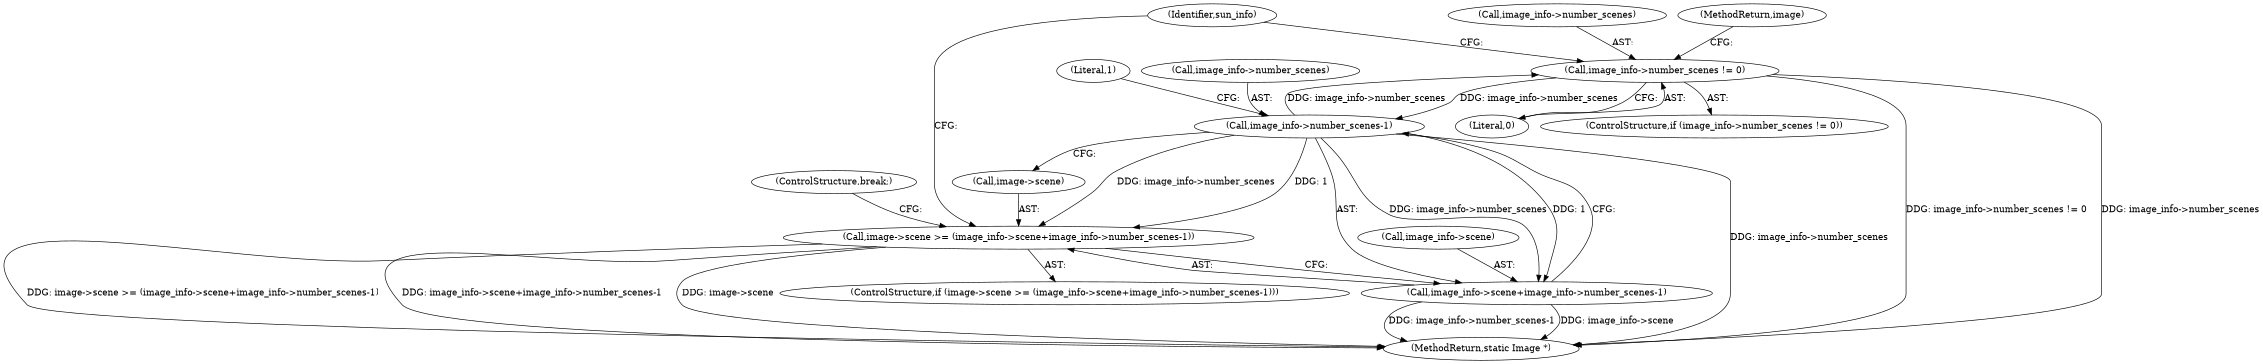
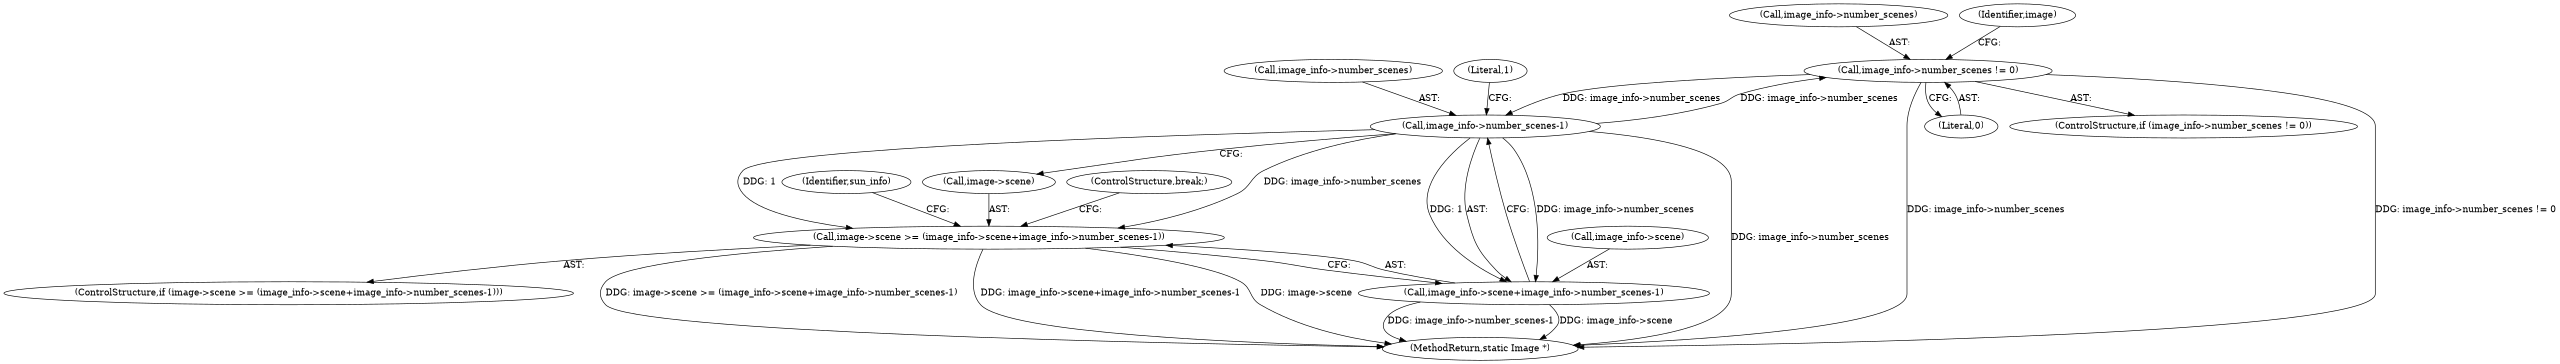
(1752, 15) -> (2018, 15)
(1420, 42) -> none
